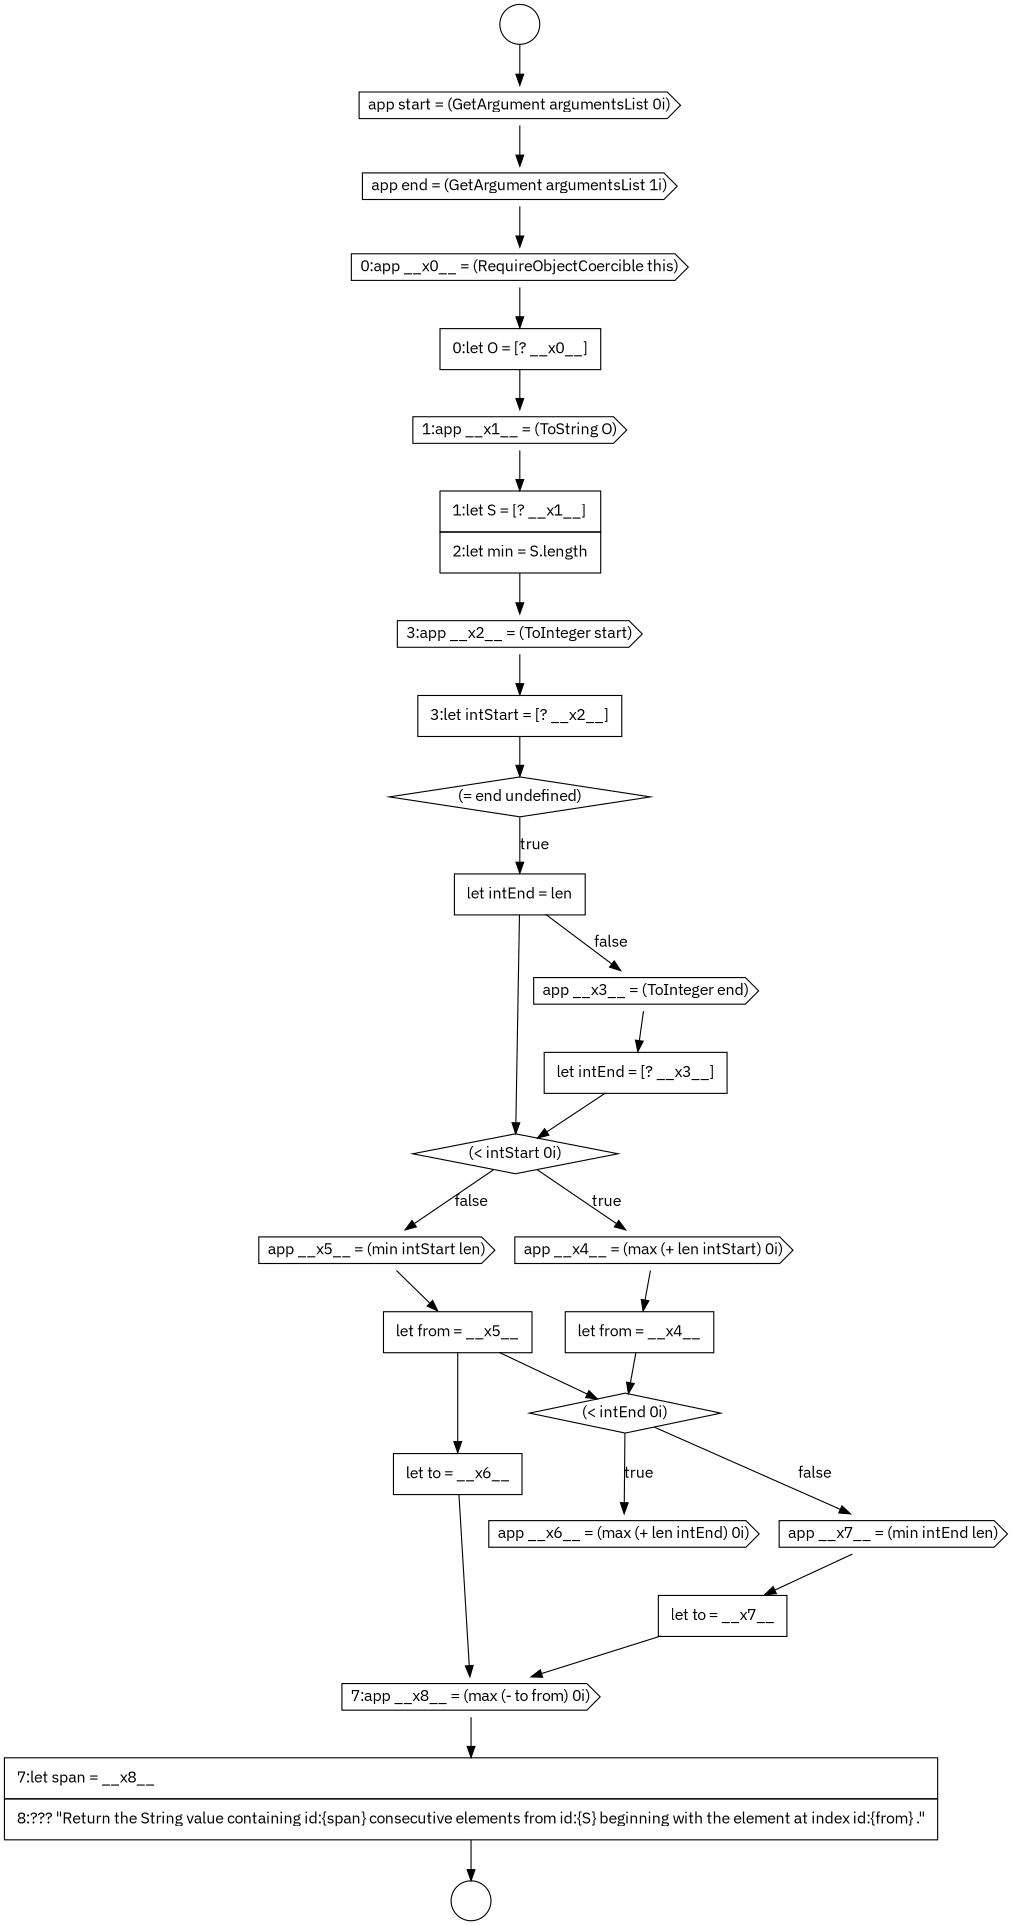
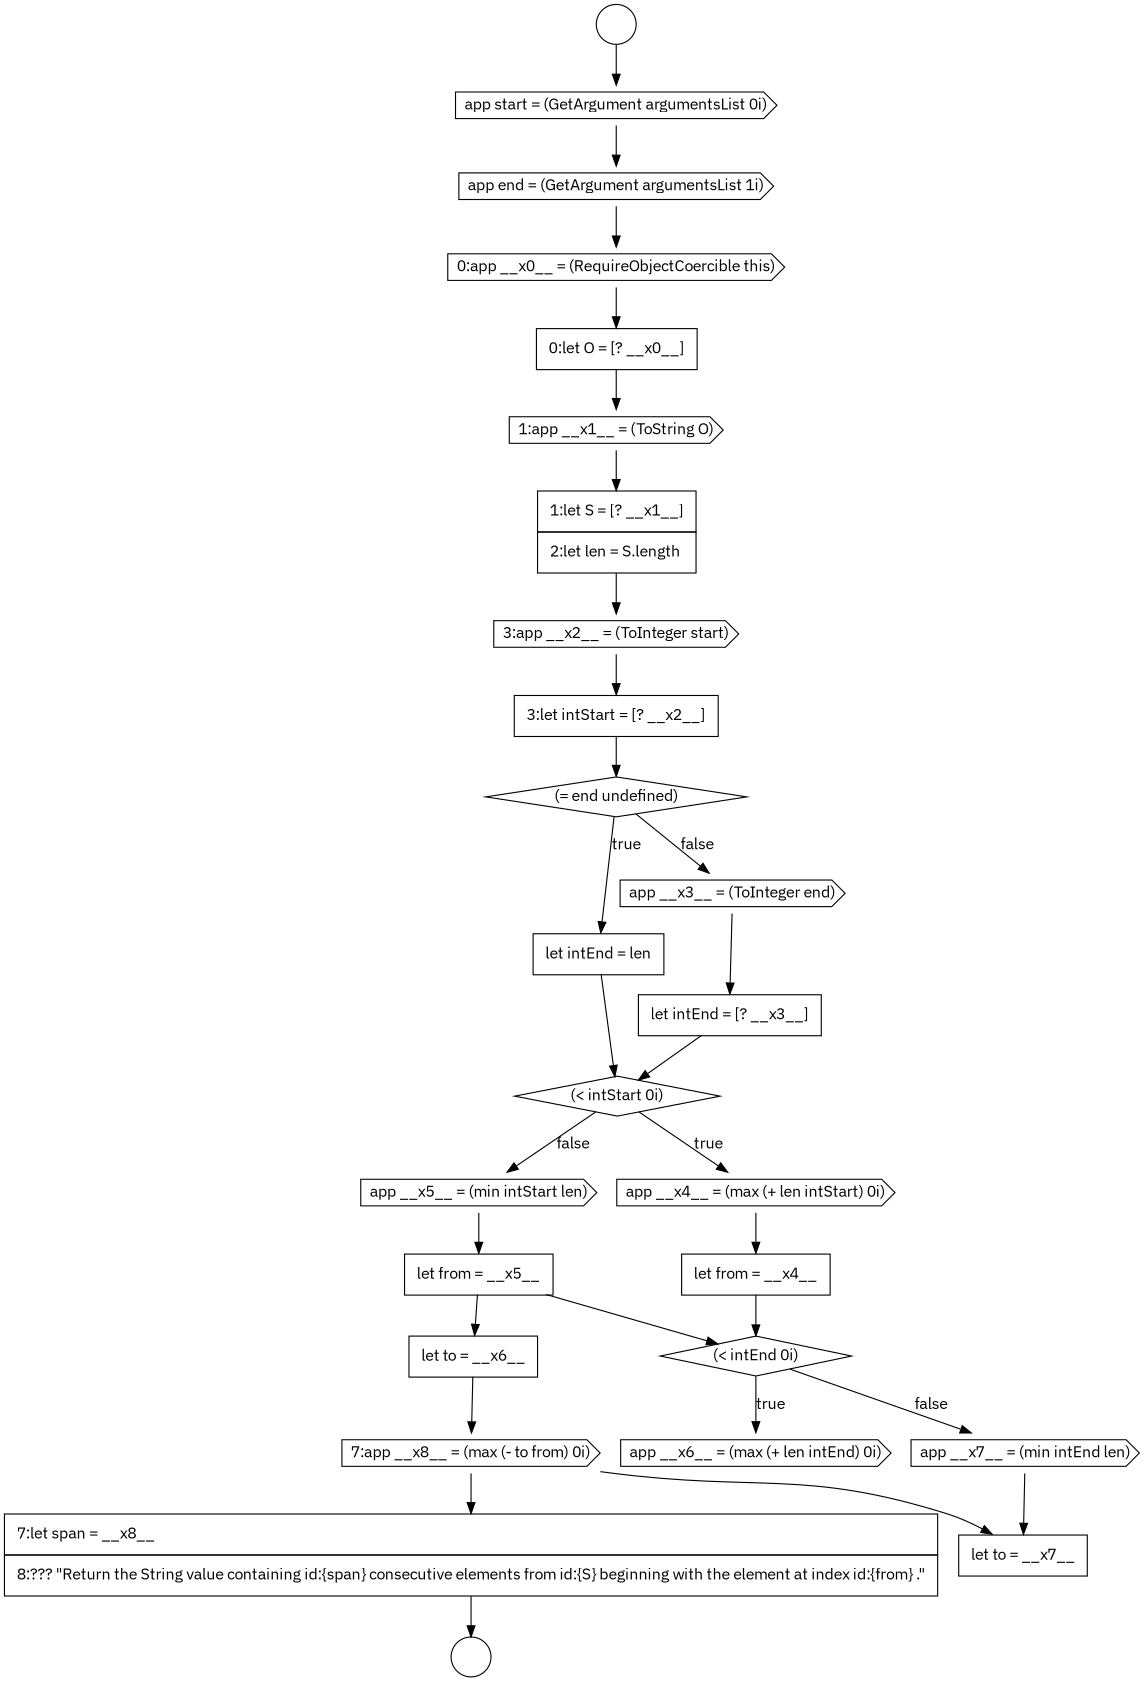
(520, 552) -> (615, 552)
(579, 939) -> (668, 840)
(601, 1655) -> (794, 1485)
